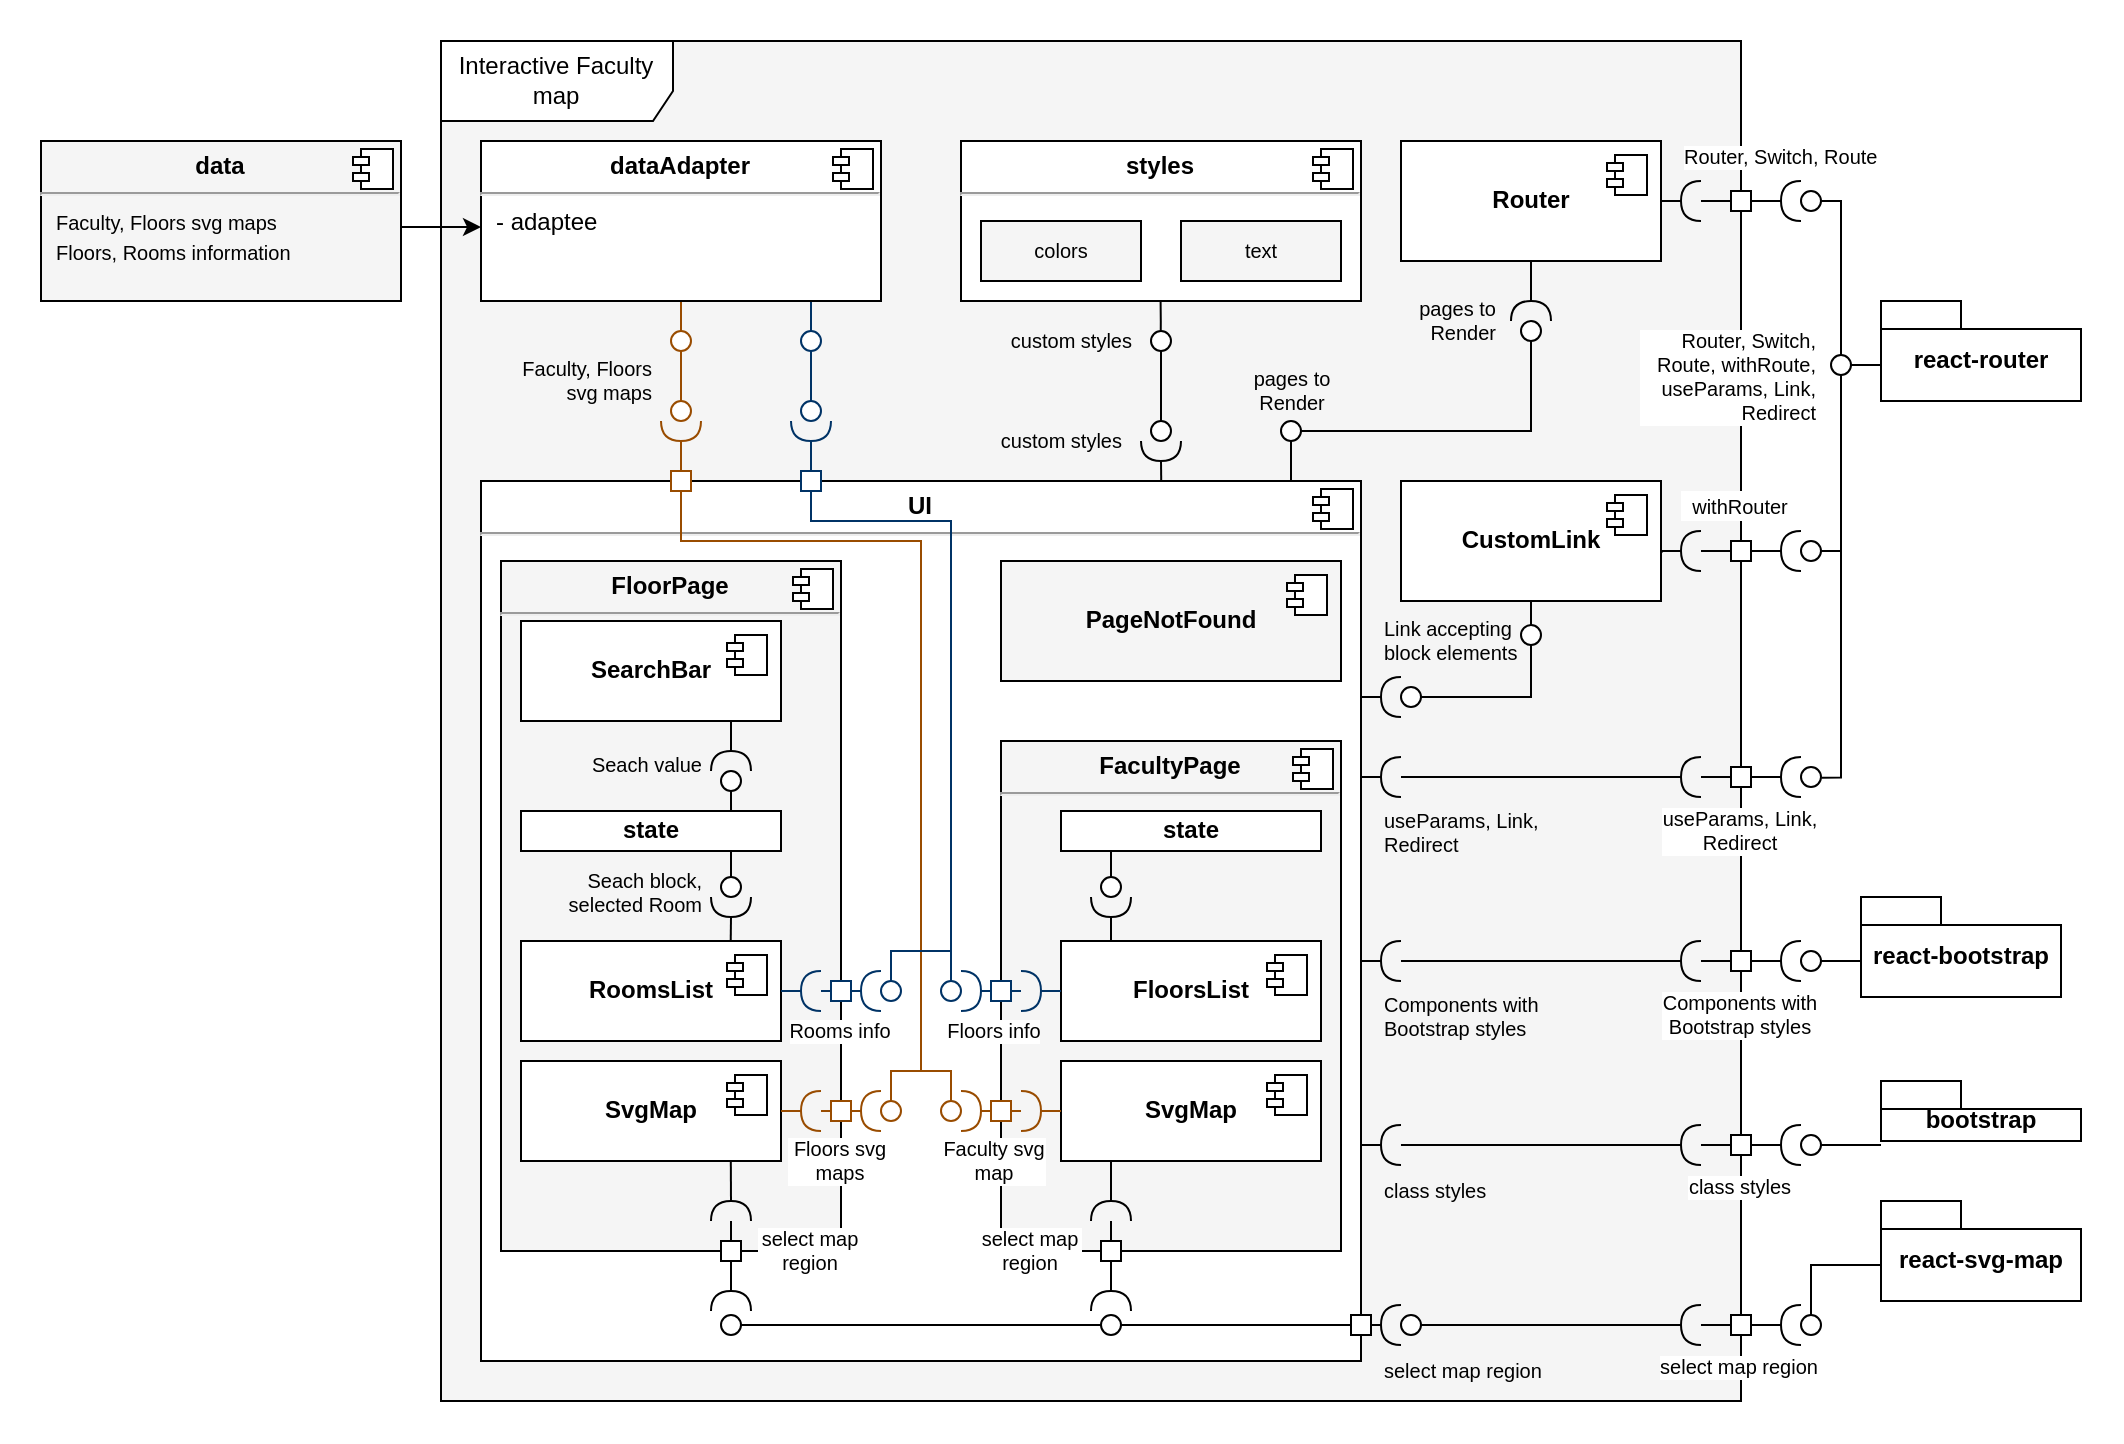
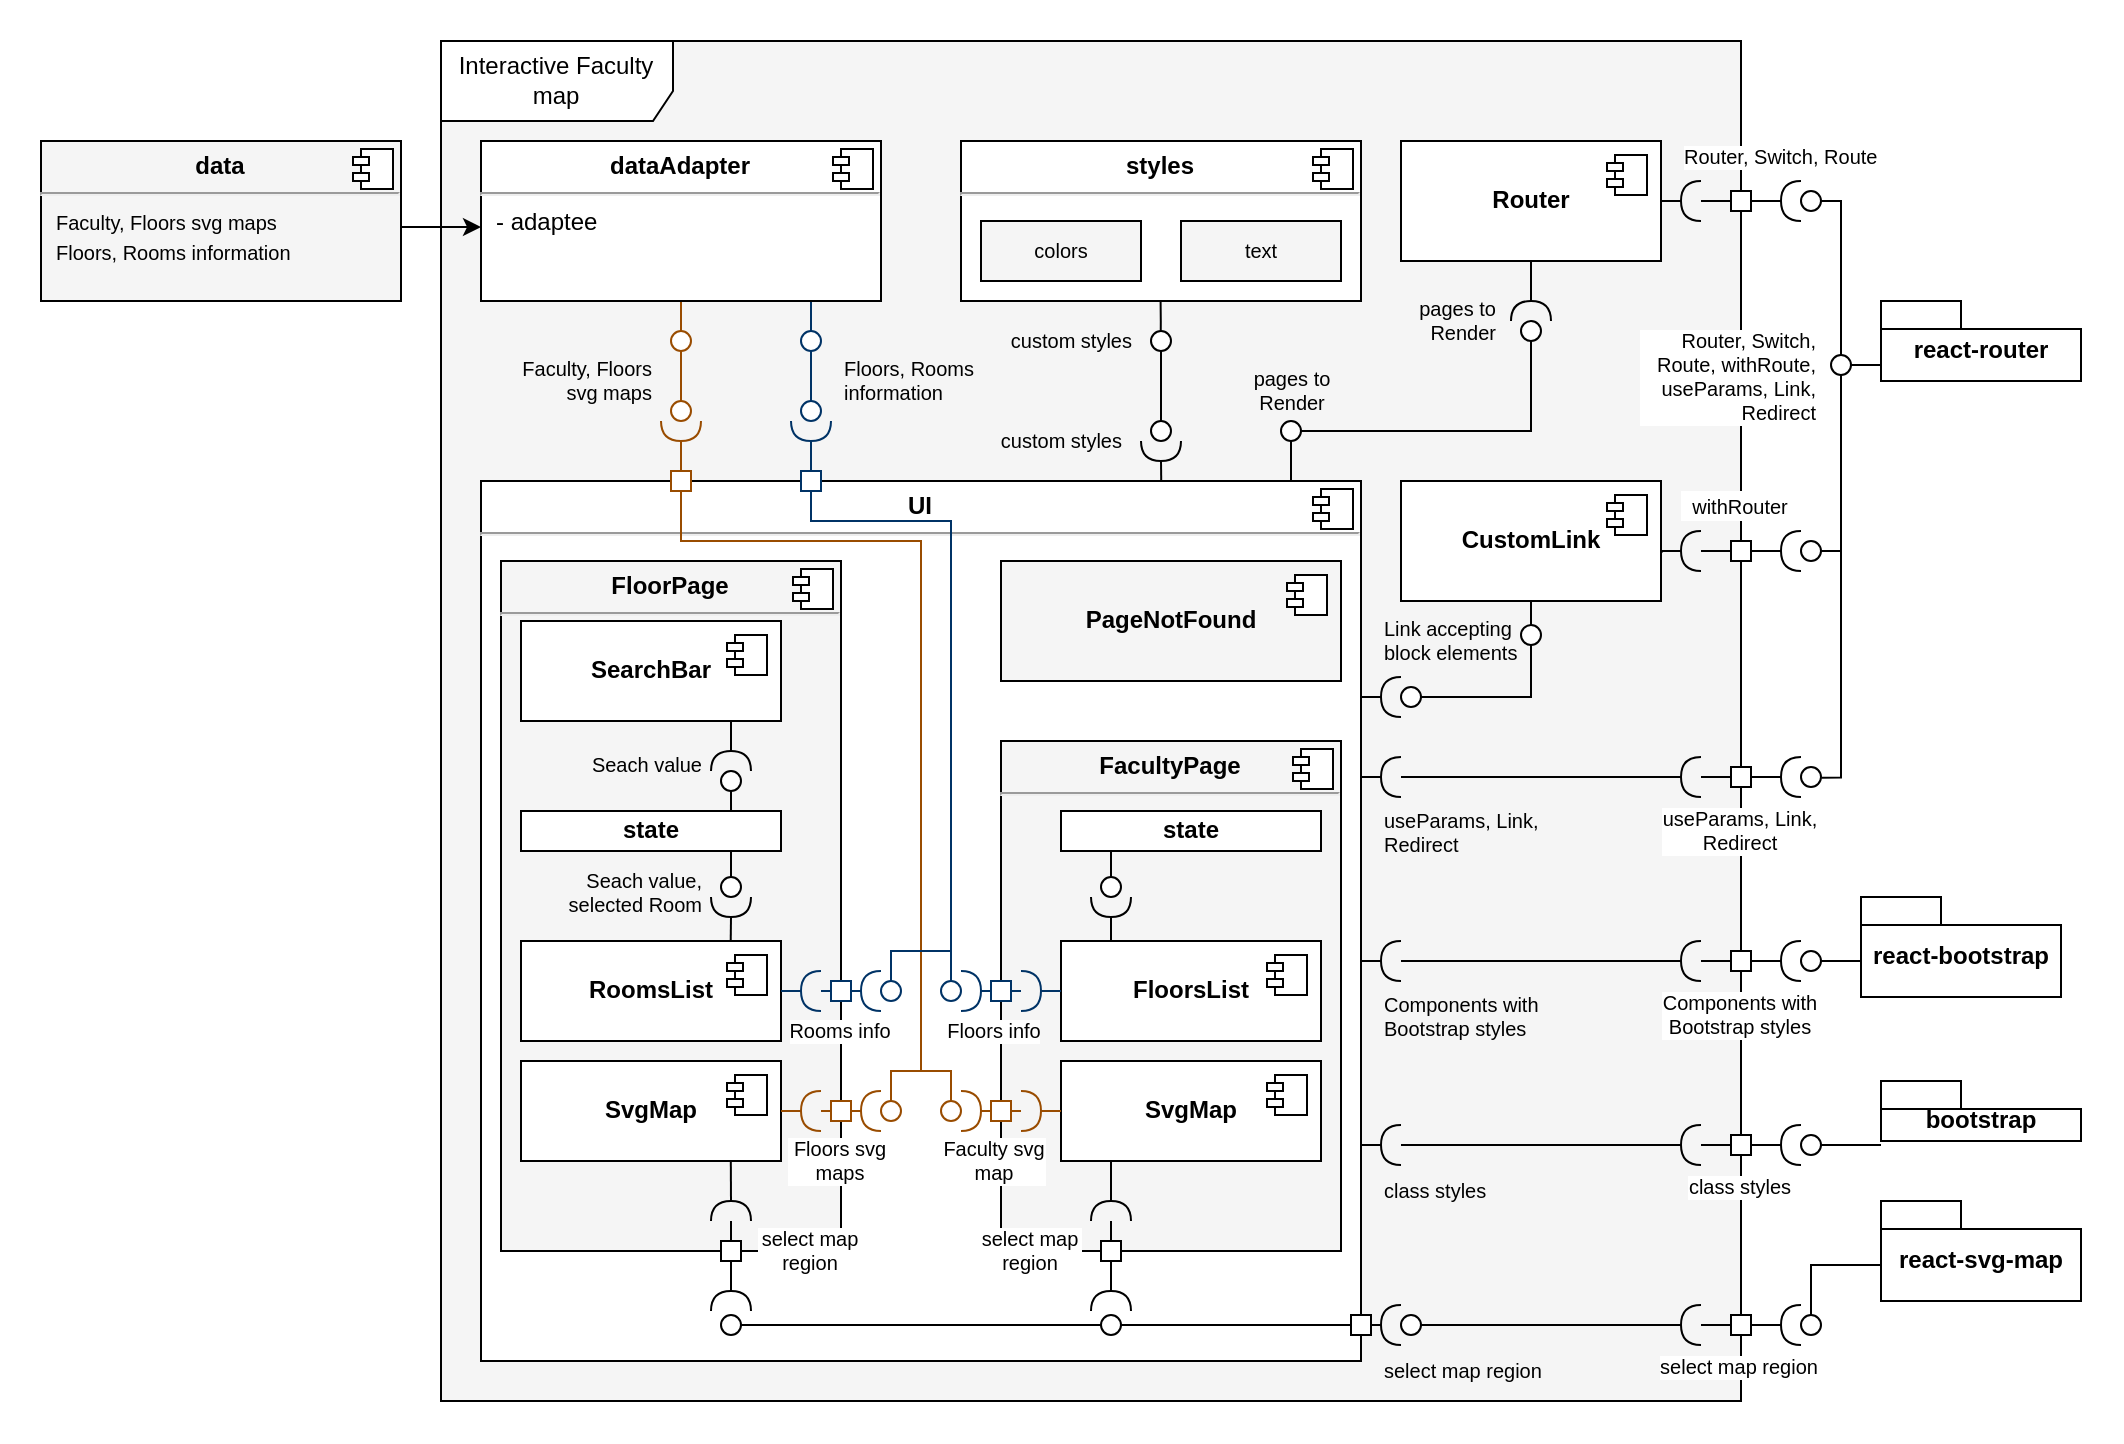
(1981, 351) -> (1981, 341)
none -> (911, 381)
(635, 893) -> (635, 893)
